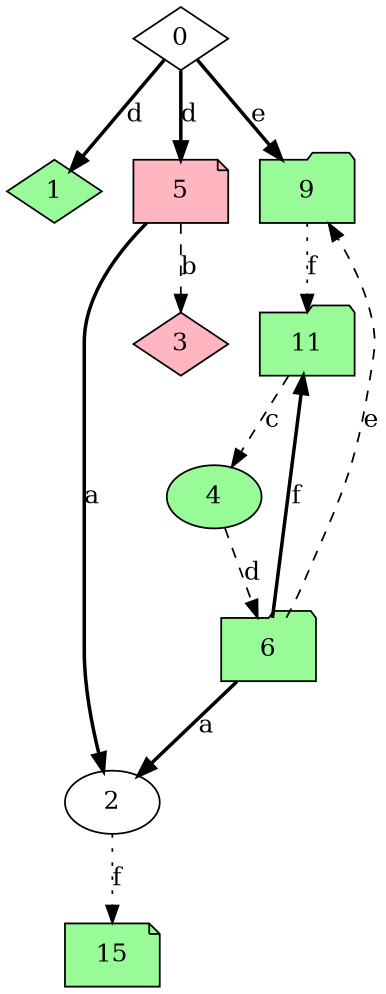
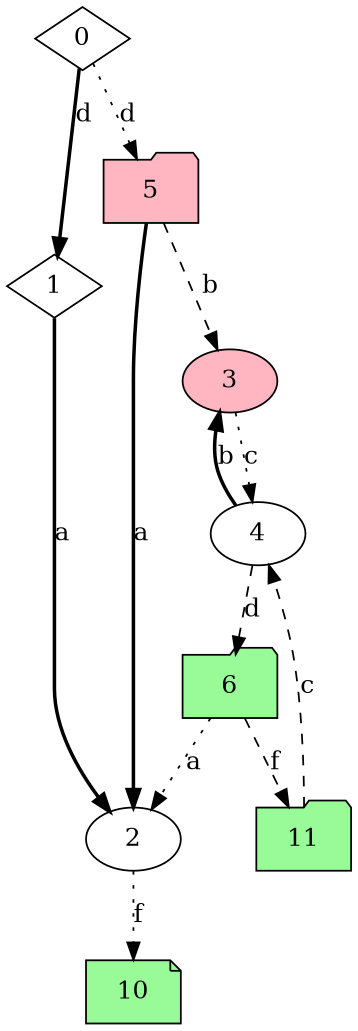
(181, 106) -> (111, 103)
(54, 191) -> (54, 286)
(181, 191) -> (151, 191)
(307, 191) -> none
(181, 344) -> (230, 381)
none -> (242, 449)
none -> (218, 470)
(214, 497) -> (258, 534)
(287, 506) -> (263, 755)
none -> (54, 563)
(194, 722) -> (186, 757)
(112, 955) -> (133, 992)
